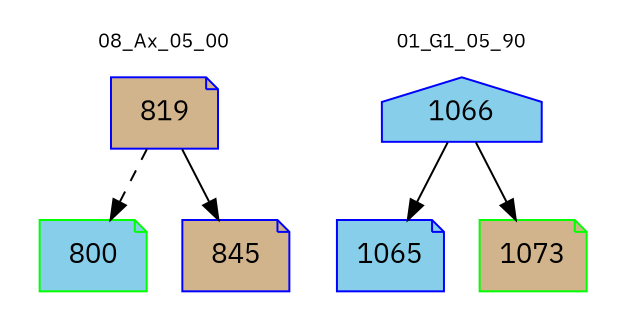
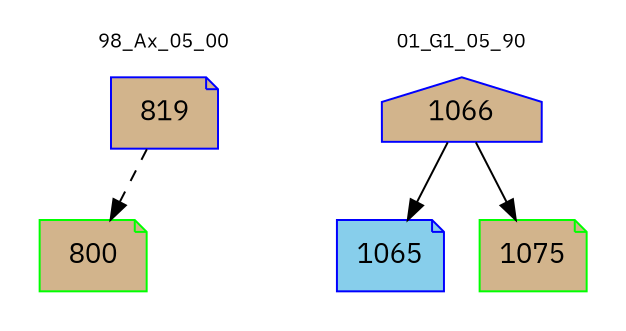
(165, 43) -> (165, 43)
(462, 113) -> (462, 113)
(93, 256) -> (93, 256)
(236, 256) -> none
(533, 256) -> (533, 256)
